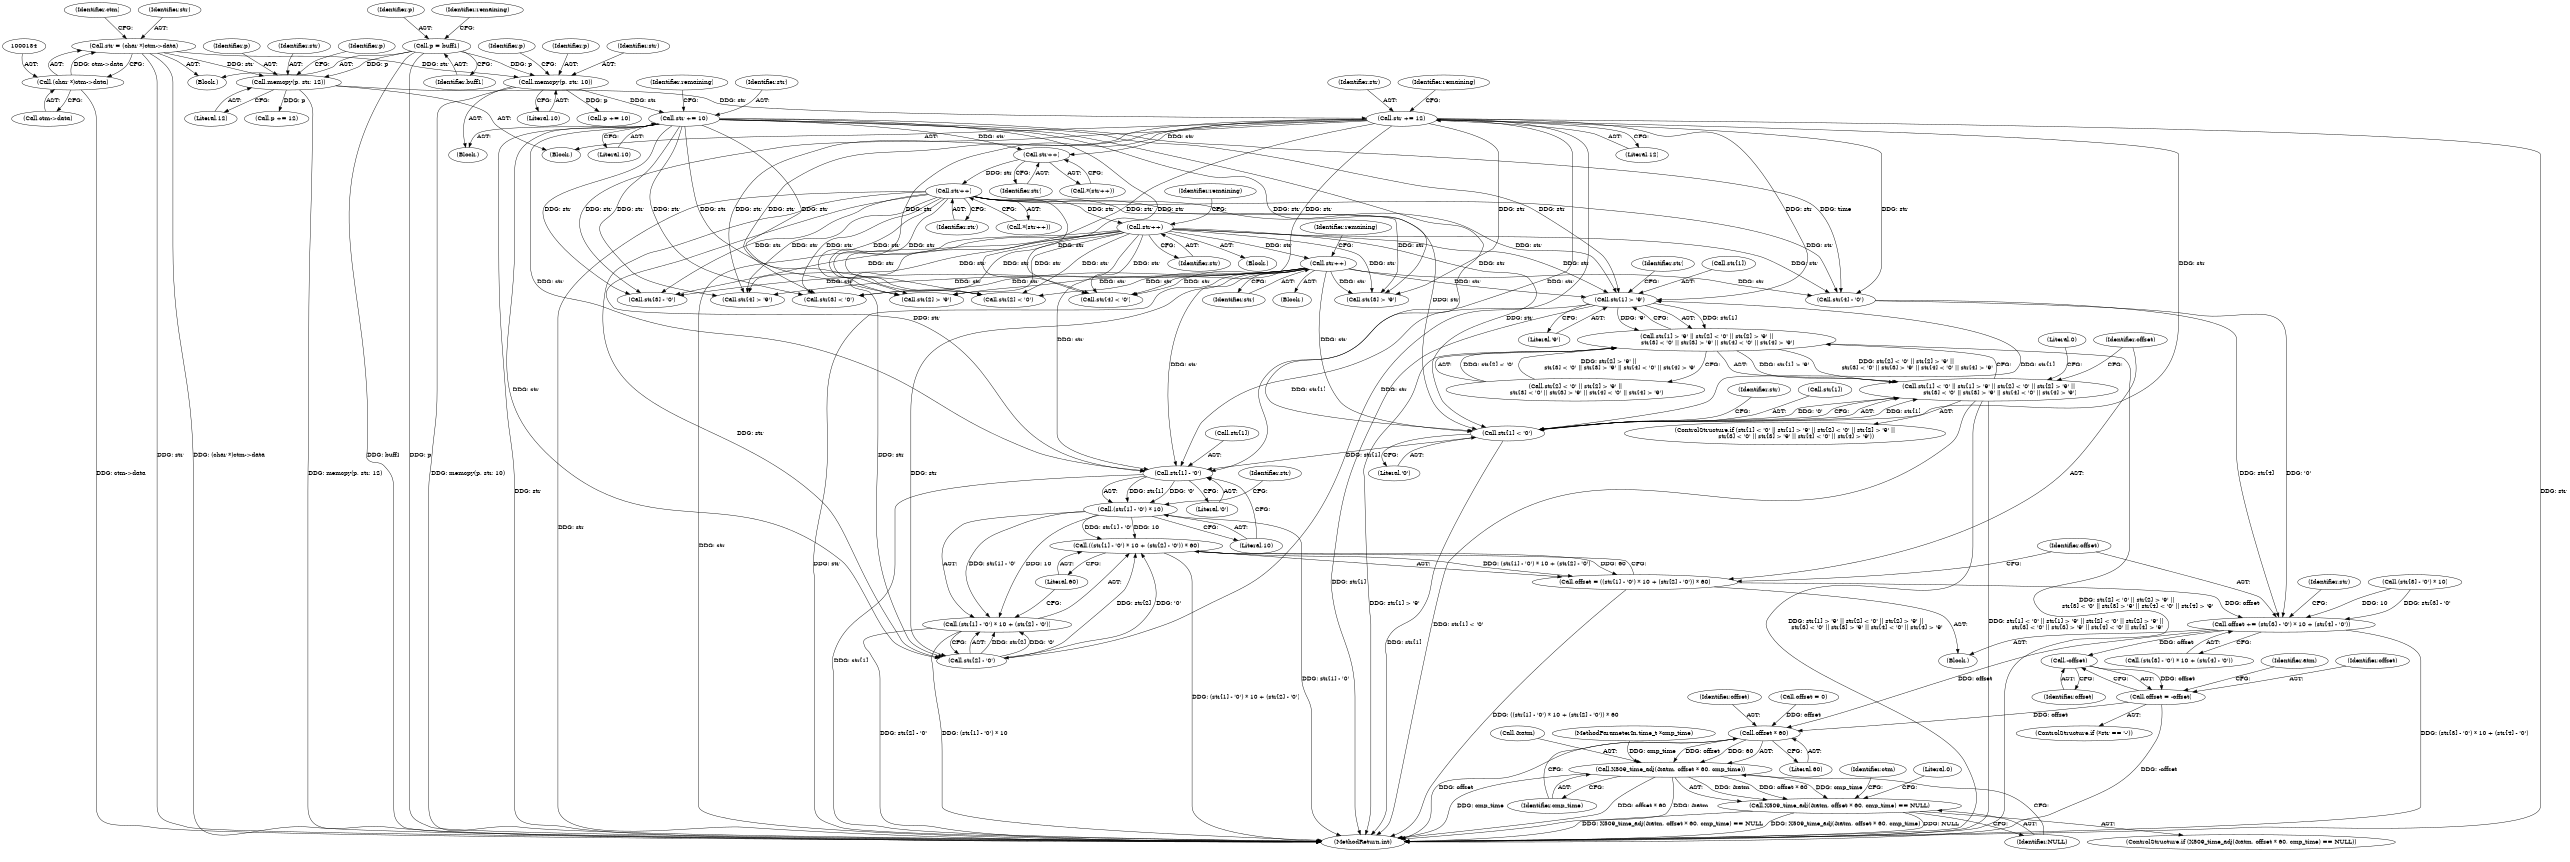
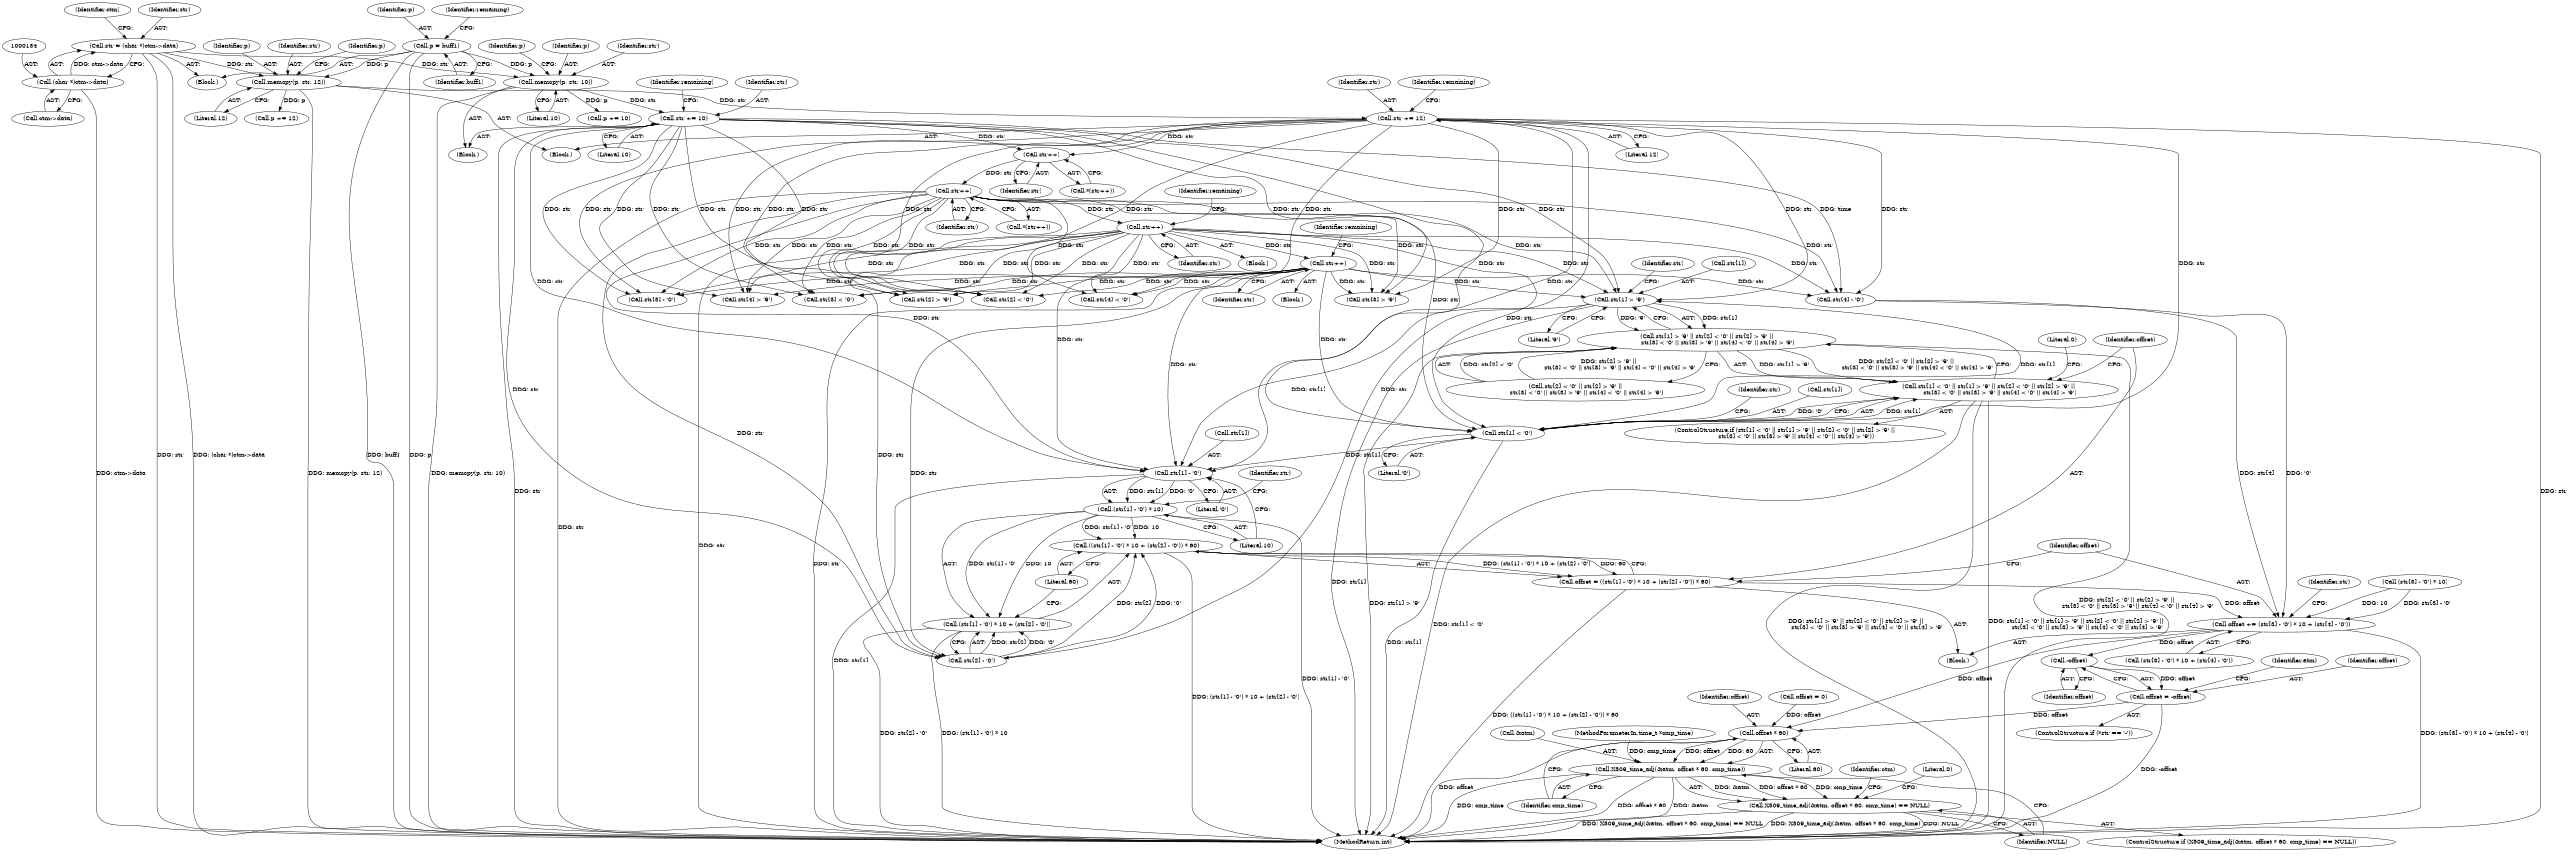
(1097, 159) -> none
(1599, 318) -> (1599, 318)
